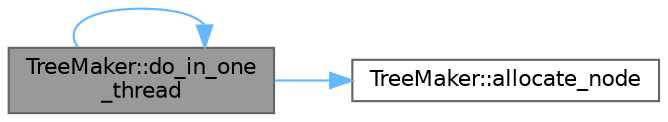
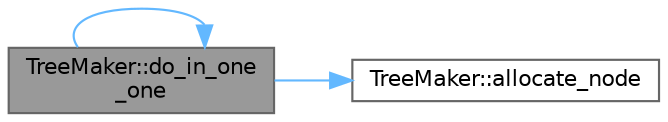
(141, 80) -> (141, 80)
